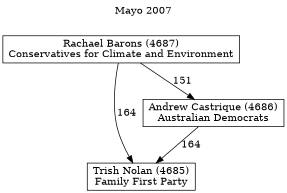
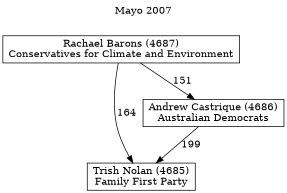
(191, 145) -> (191, 145)
